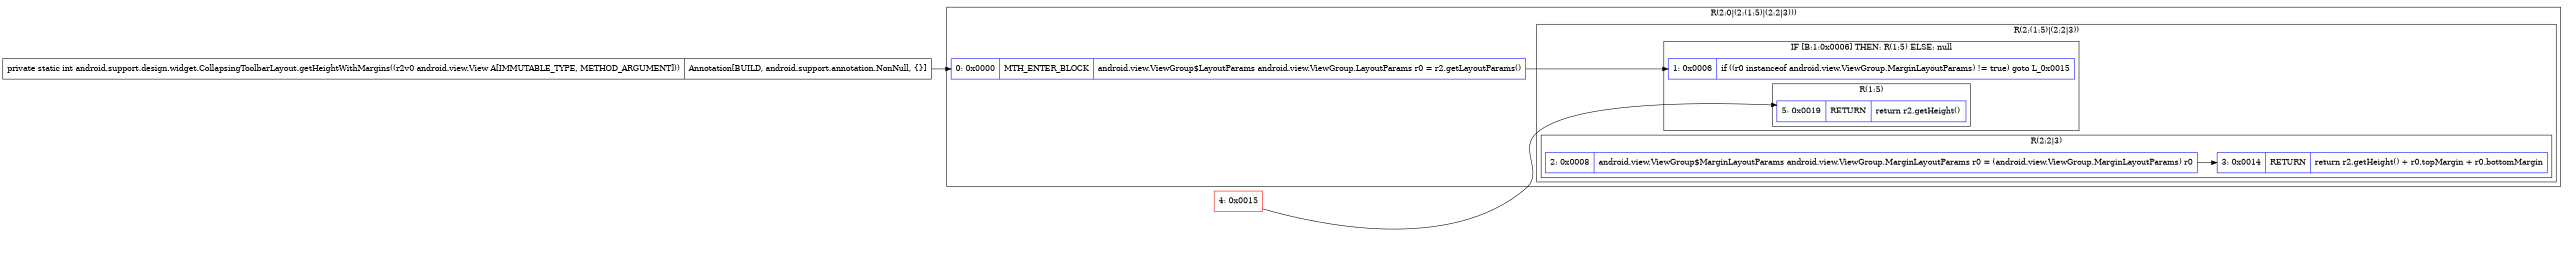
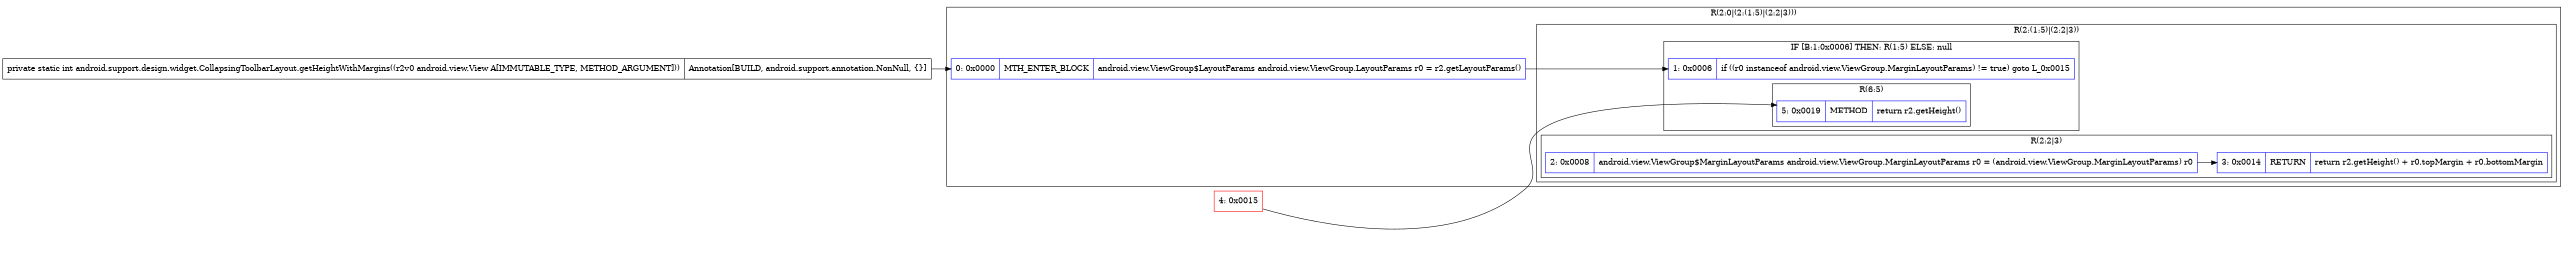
(1871, 90) -> (1871, 90)
(1848, 111) -> (1849, 111)
